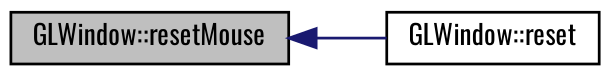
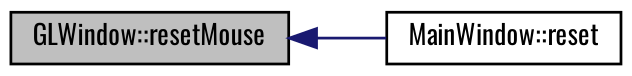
(493, 38) -> (504, 38)
